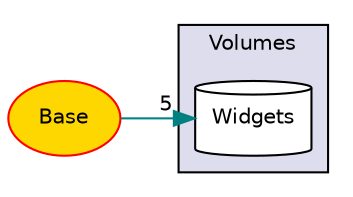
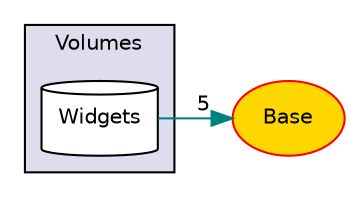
(147, 118) -> (187, 118)
